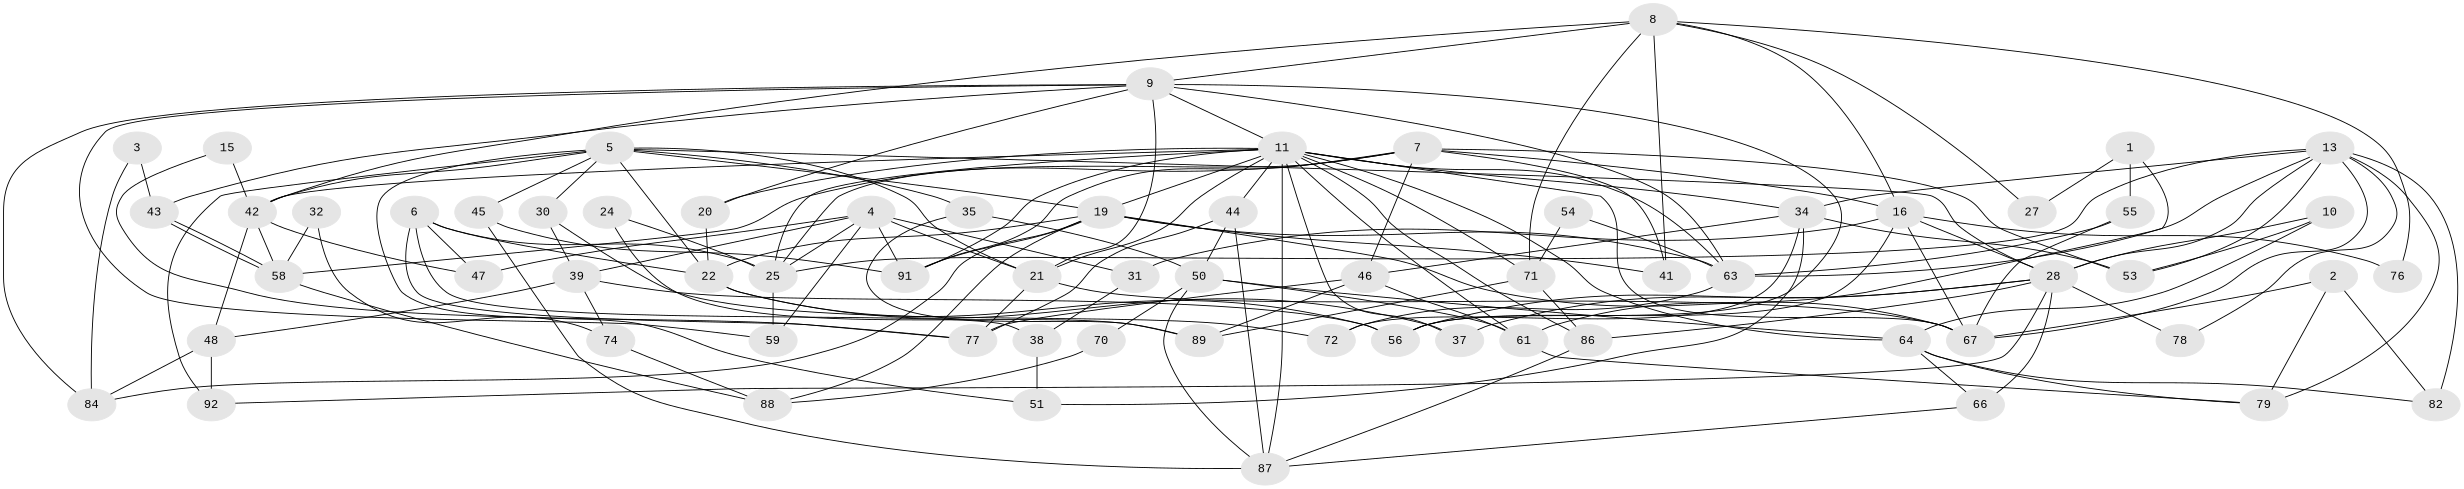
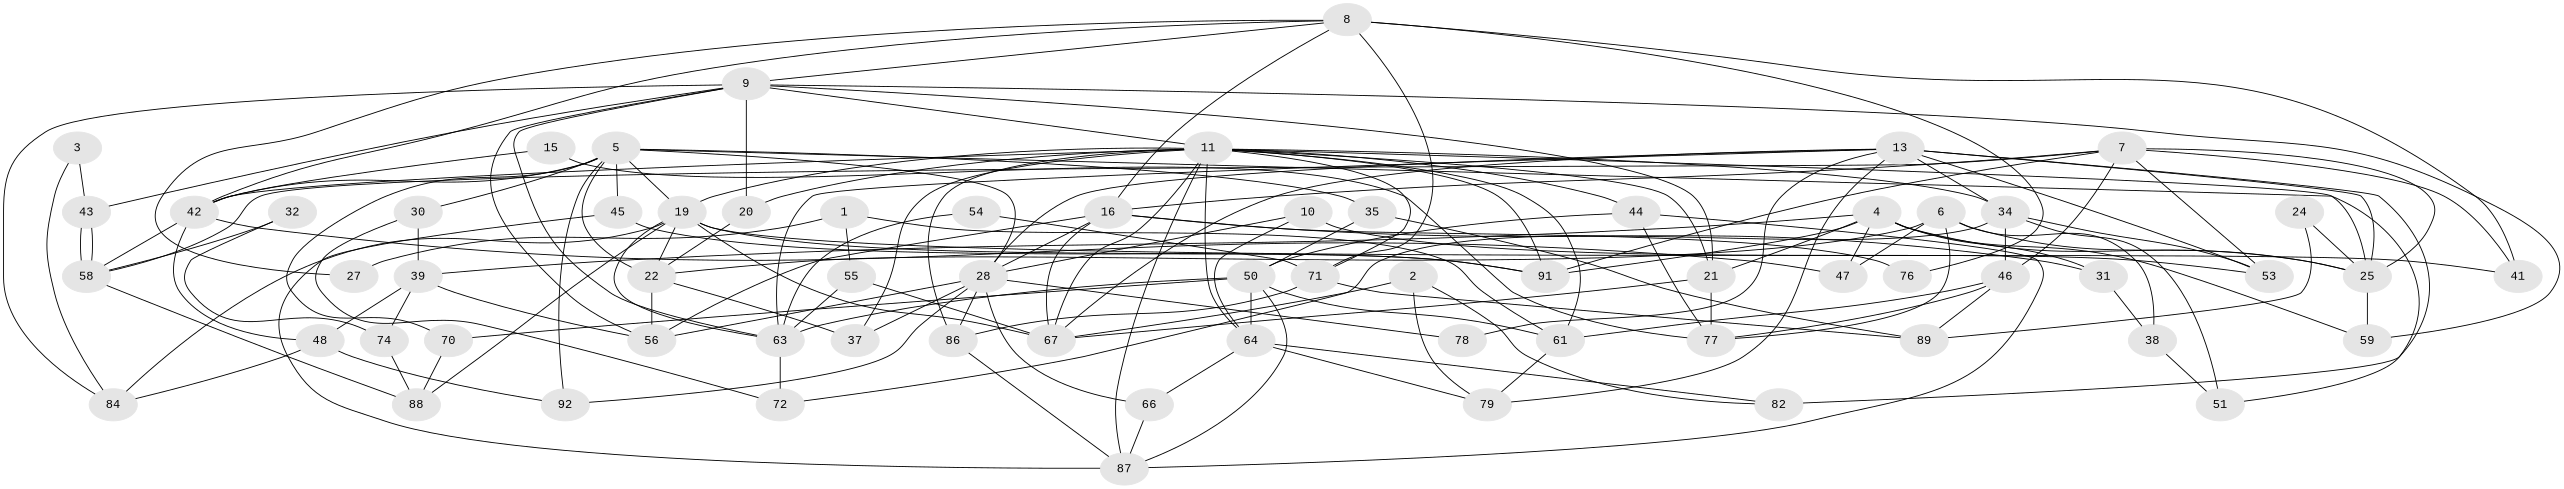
(777, 159) -> (350, 214)
(1525, 171) -> (1012, 294)
